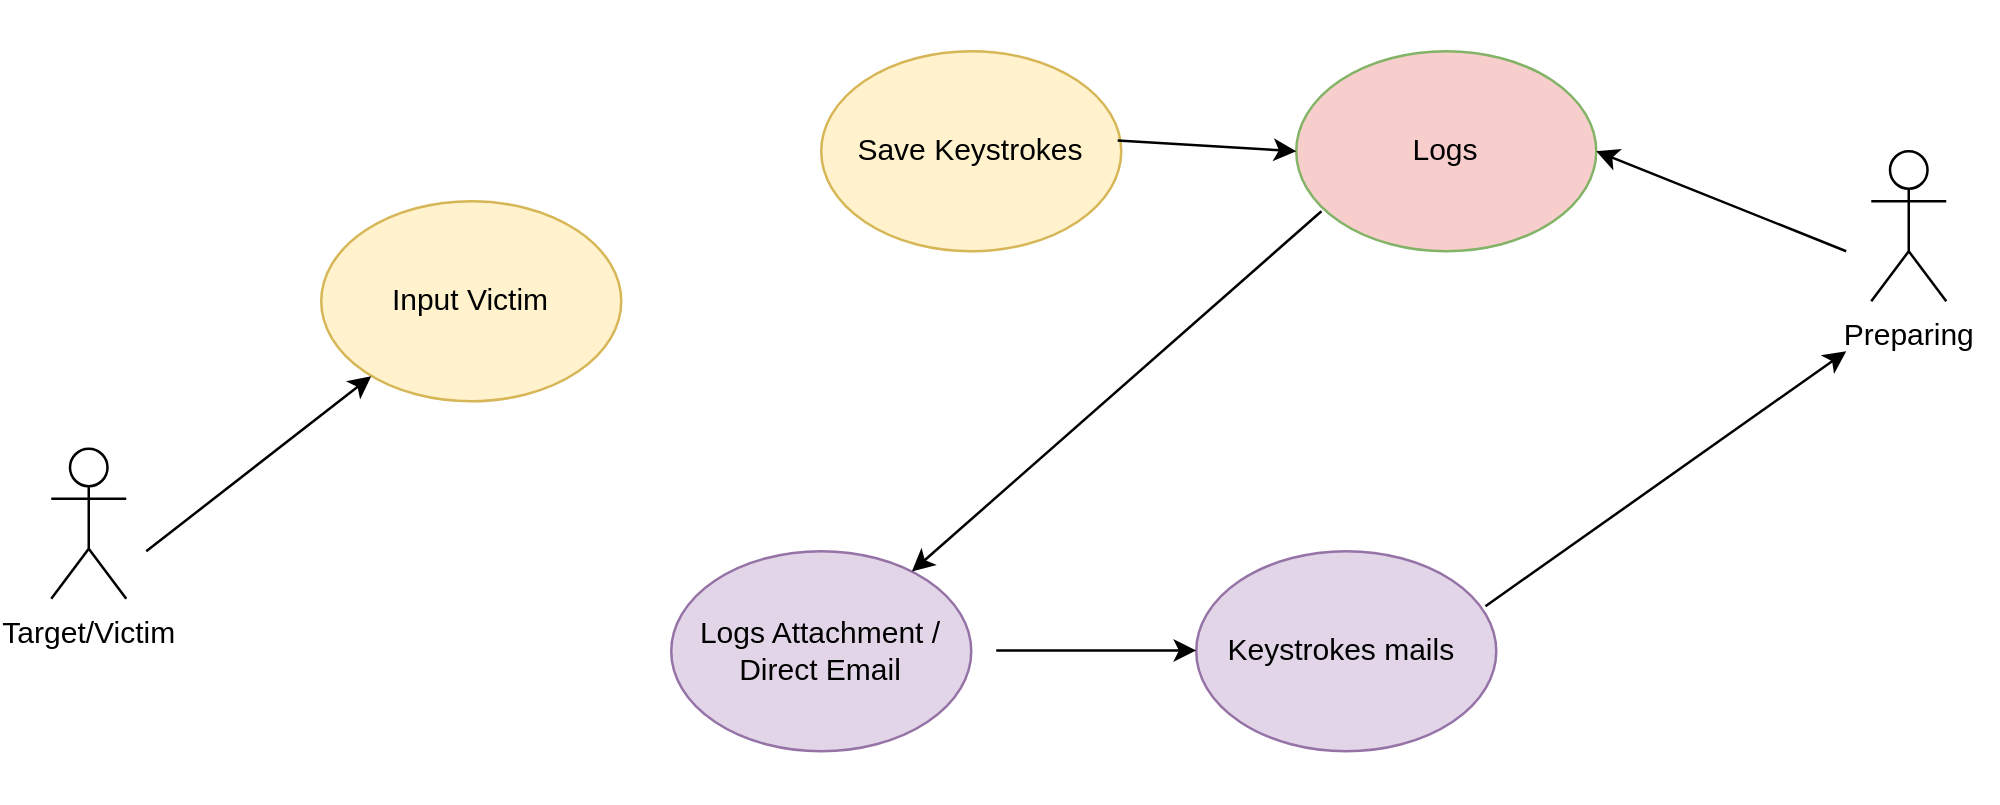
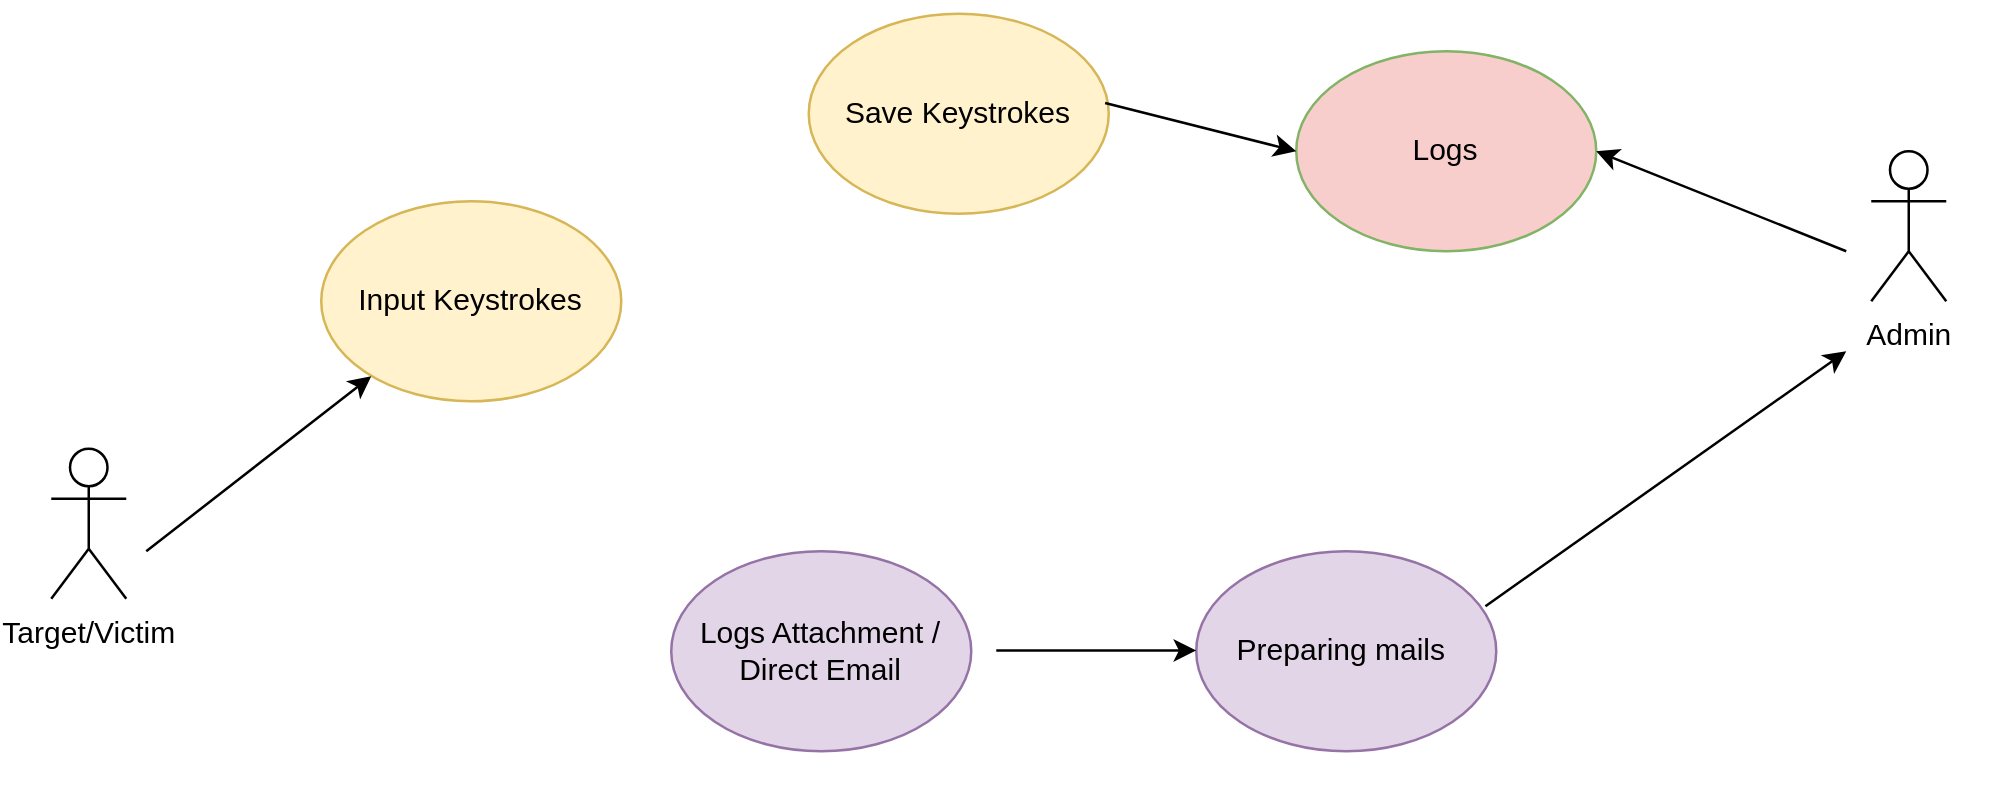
(971, 151) -> (959, 114)
(471, 301) -> (471, 301)
(1910, 337) -> (1910, 337)
(1123, 386) -> none
(1346, 651) -> (1346, 651)
